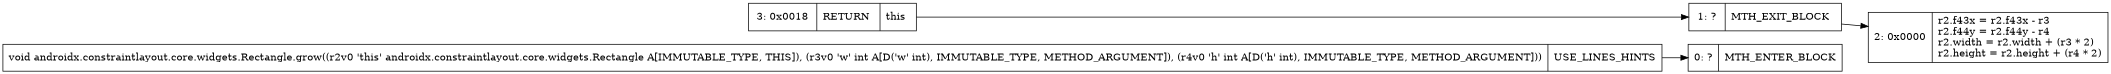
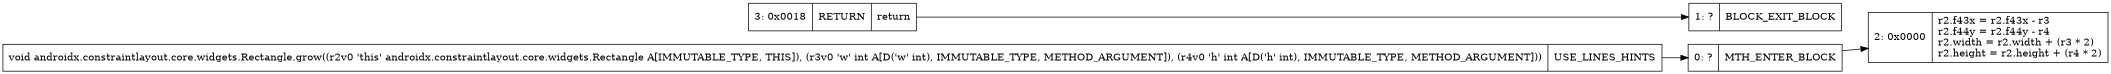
(896, 17) -> (894, 17)
(1780, 17) -> (1780, 17)
(1851, 25) -> (1852, 50)
